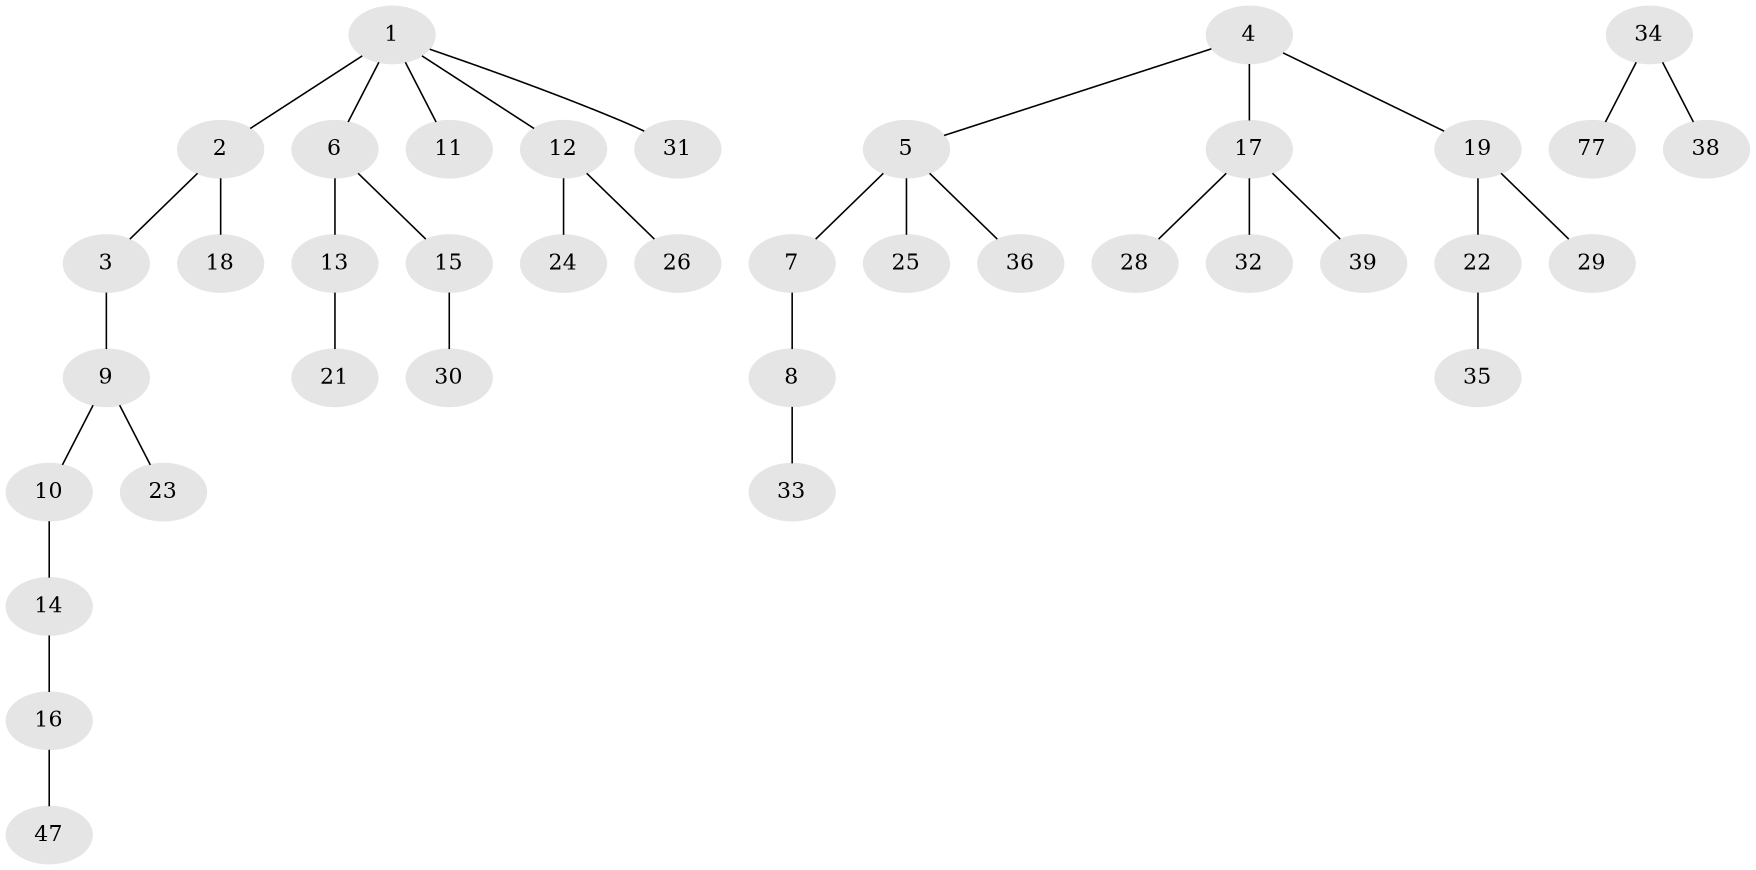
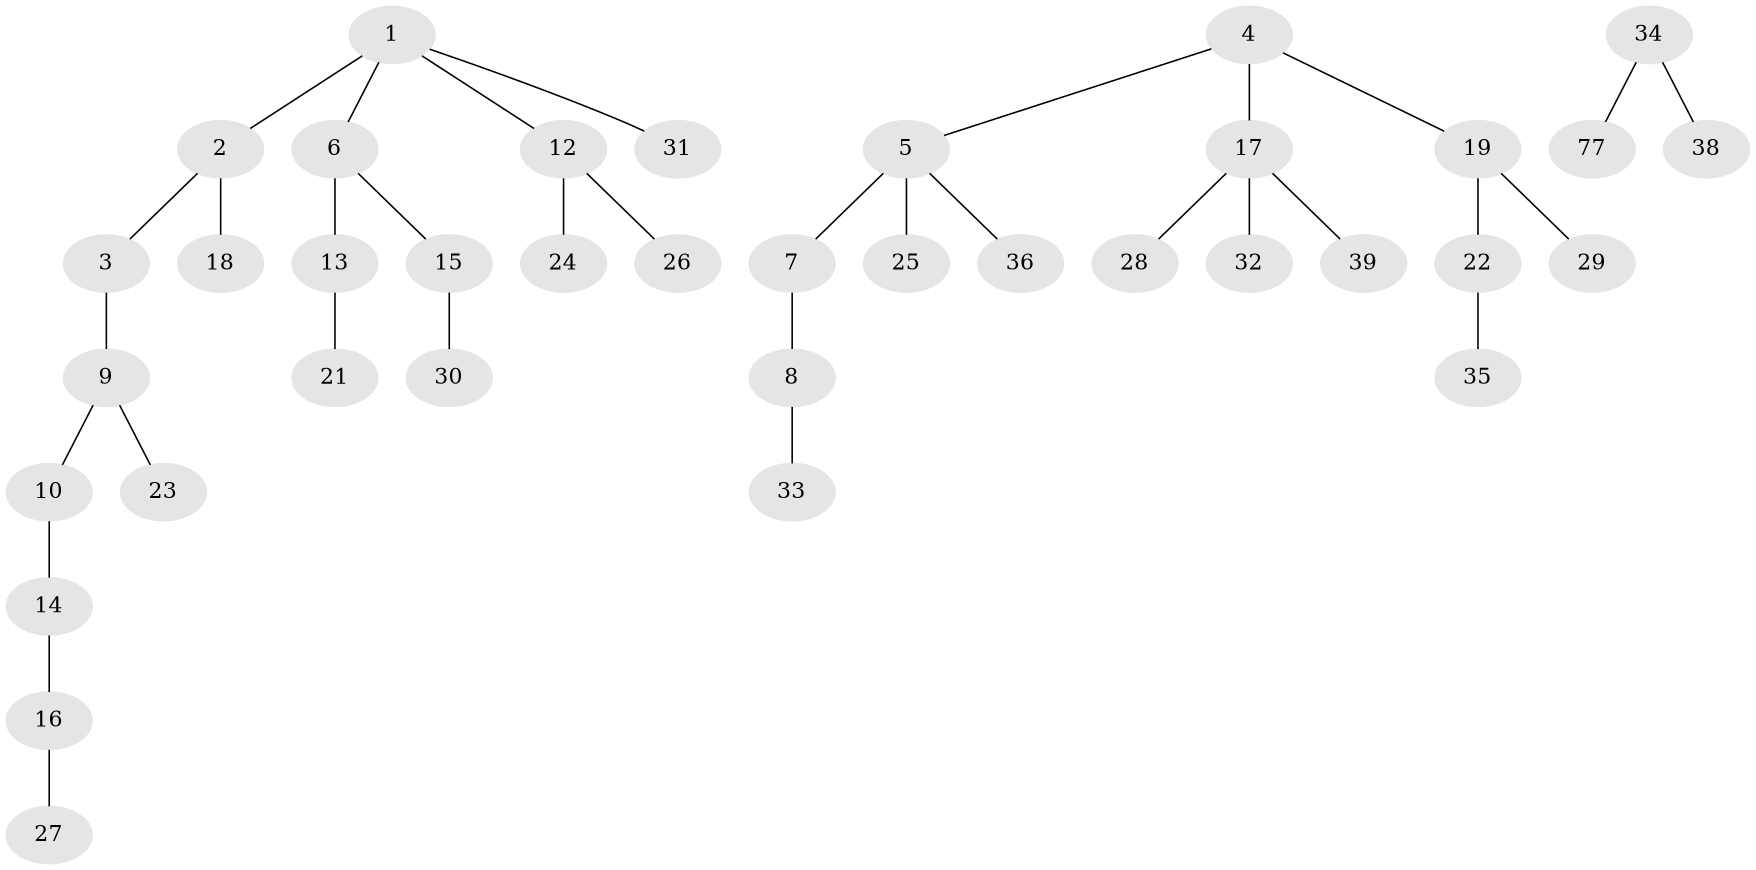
(449, 149) -> none
(49, 835) -> (49, 835)
